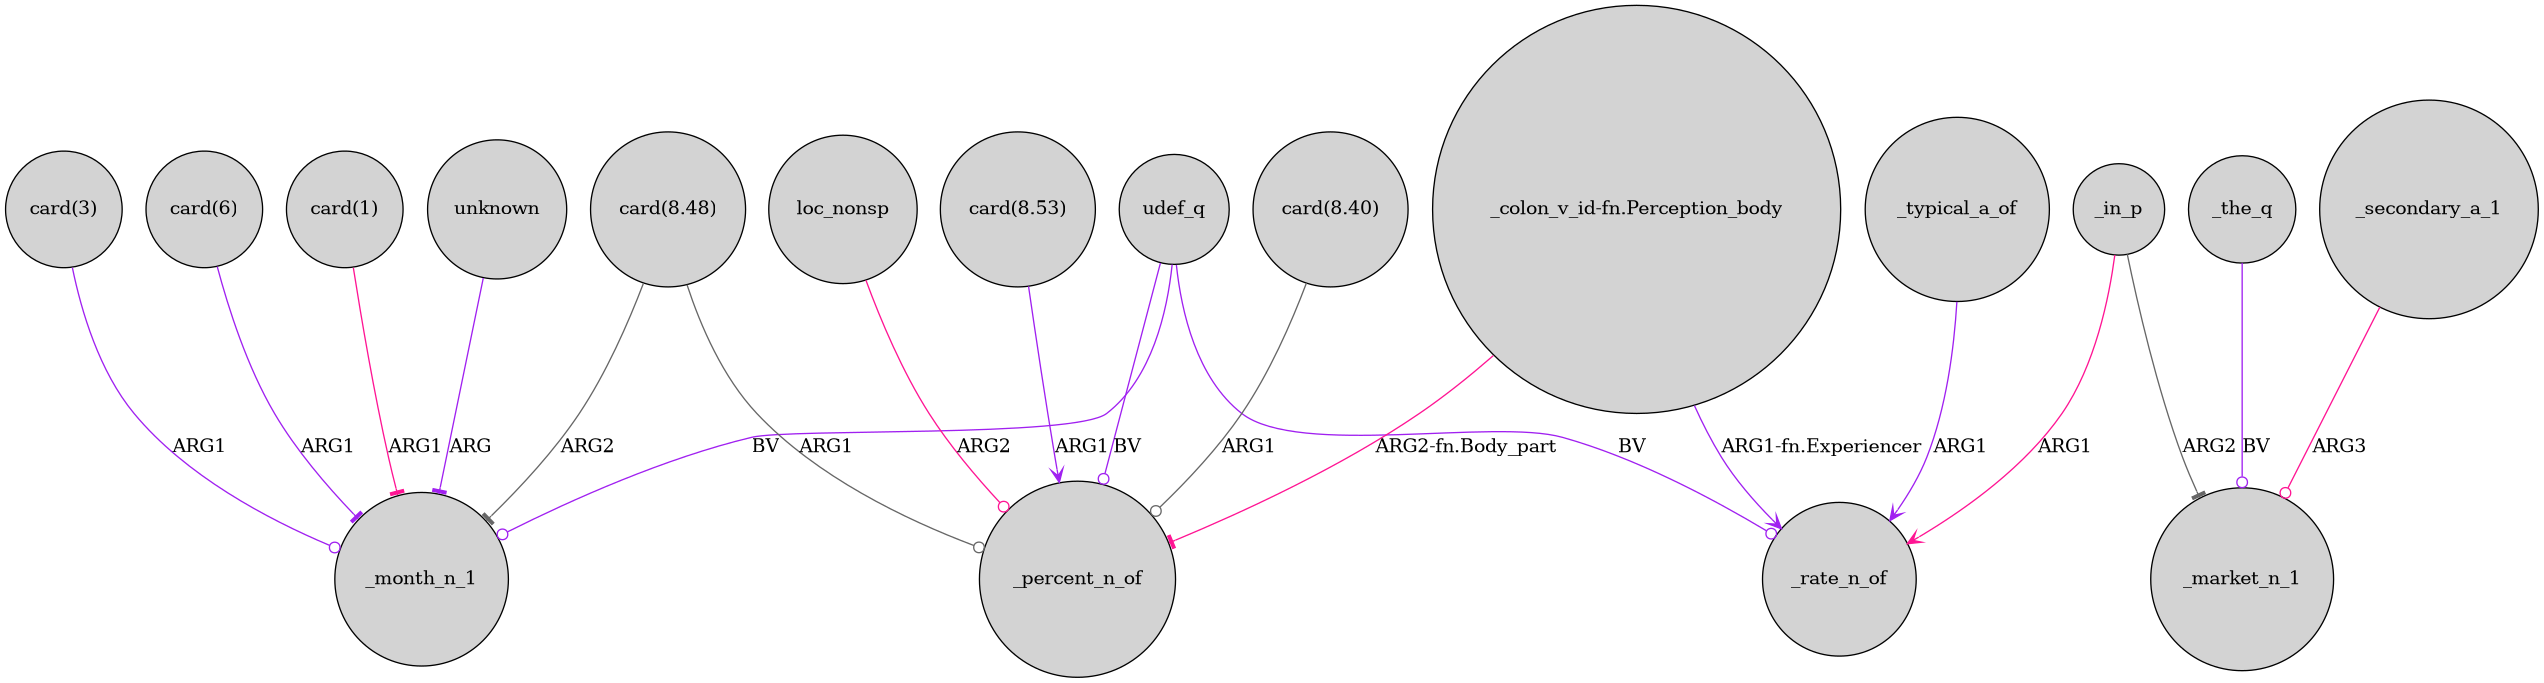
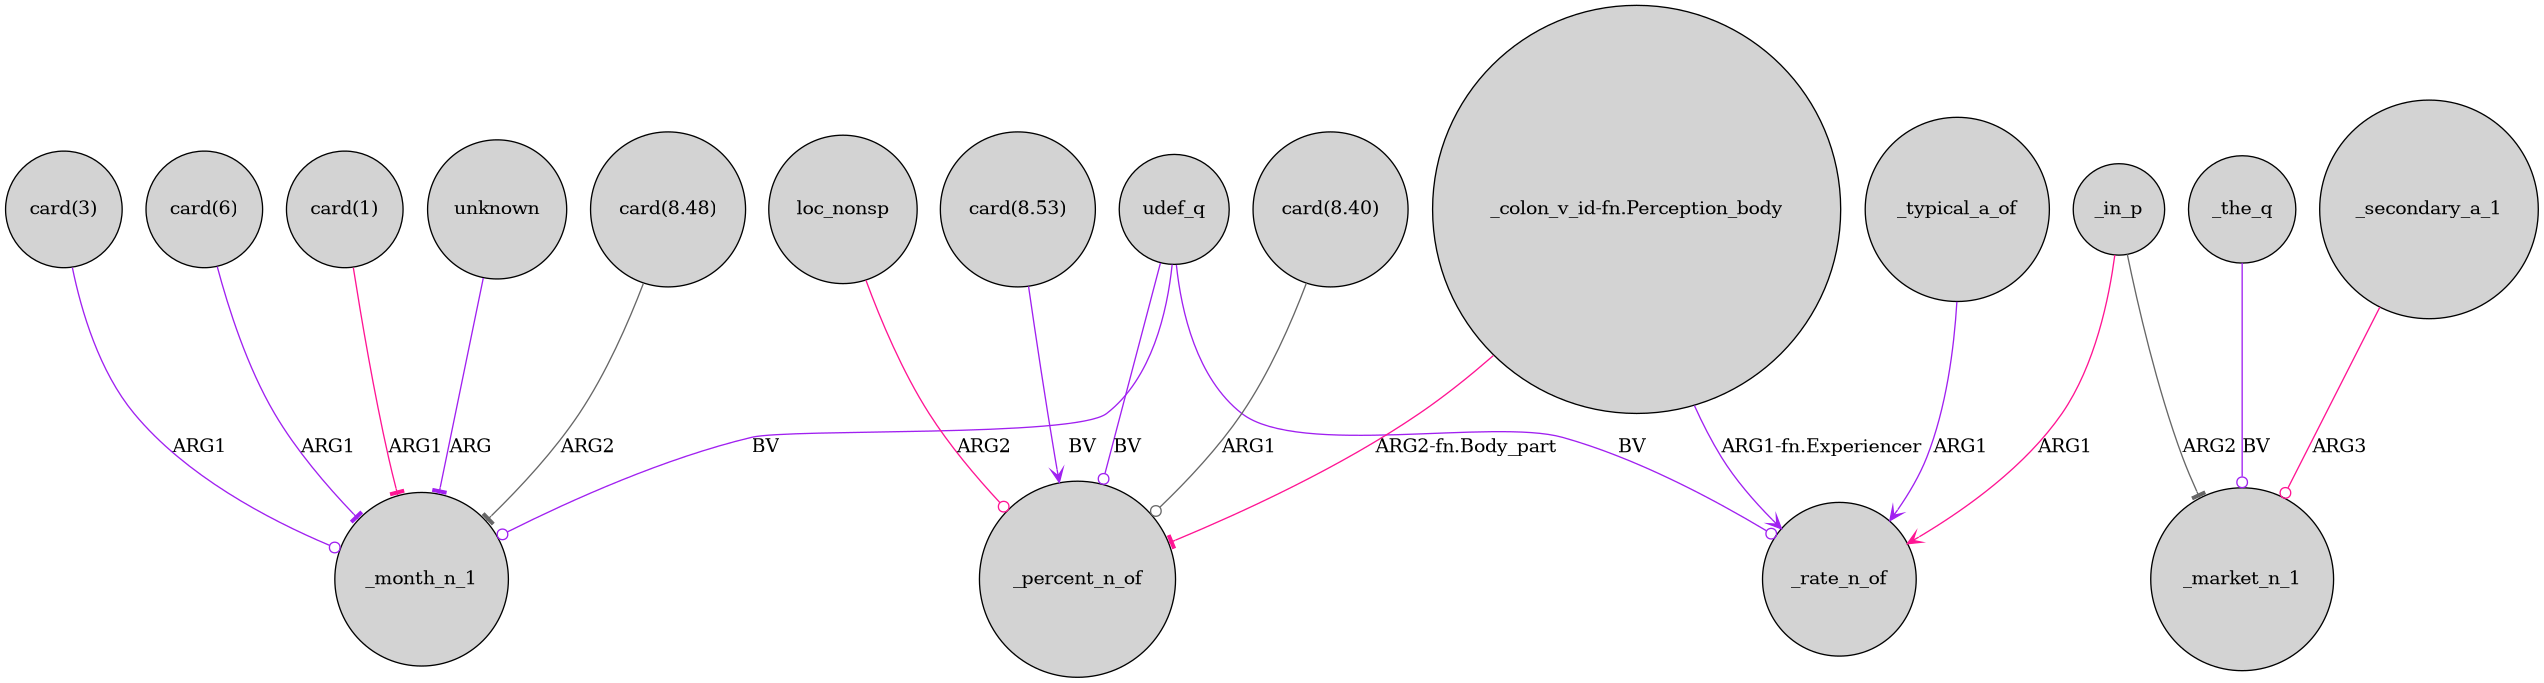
(1082, 447) -> (1082, 447)
(797, 450) -> none
